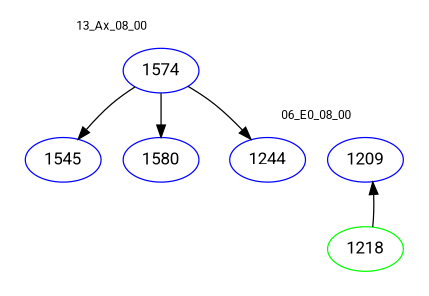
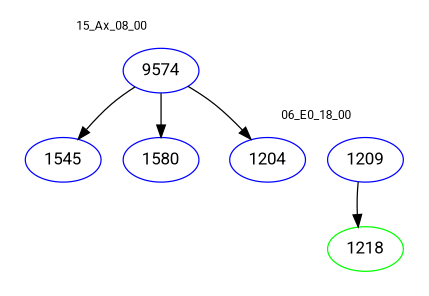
(112, 27) -> (112, 27)
(161, 71) -> (161, 71)
(317, 116) -> (317, 116)
(268, 160) -> (268, 160)
(374, 211) -> (357, 198)
